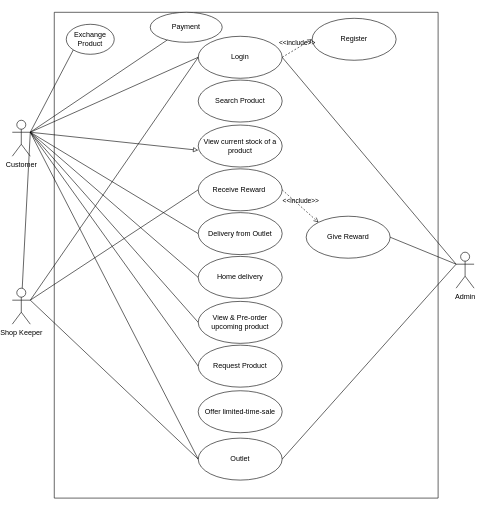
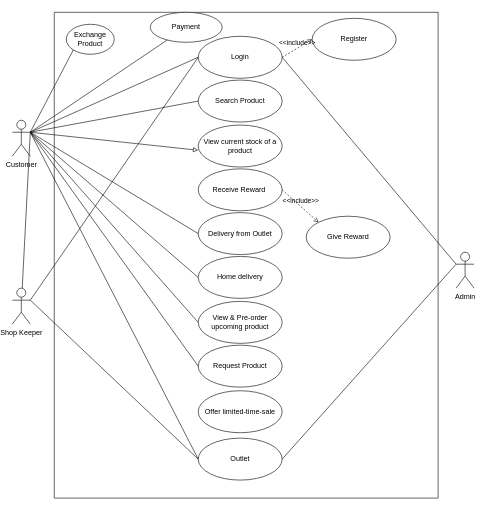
none -> (116, 116)
(116, 244) -> none
(421, 250) -> none
